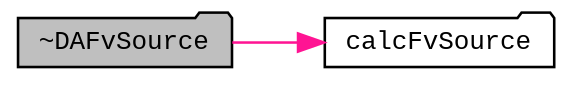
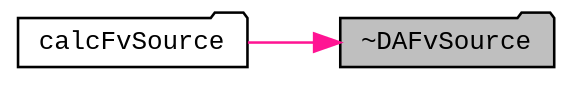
(265, 43) -> (281, 43)
